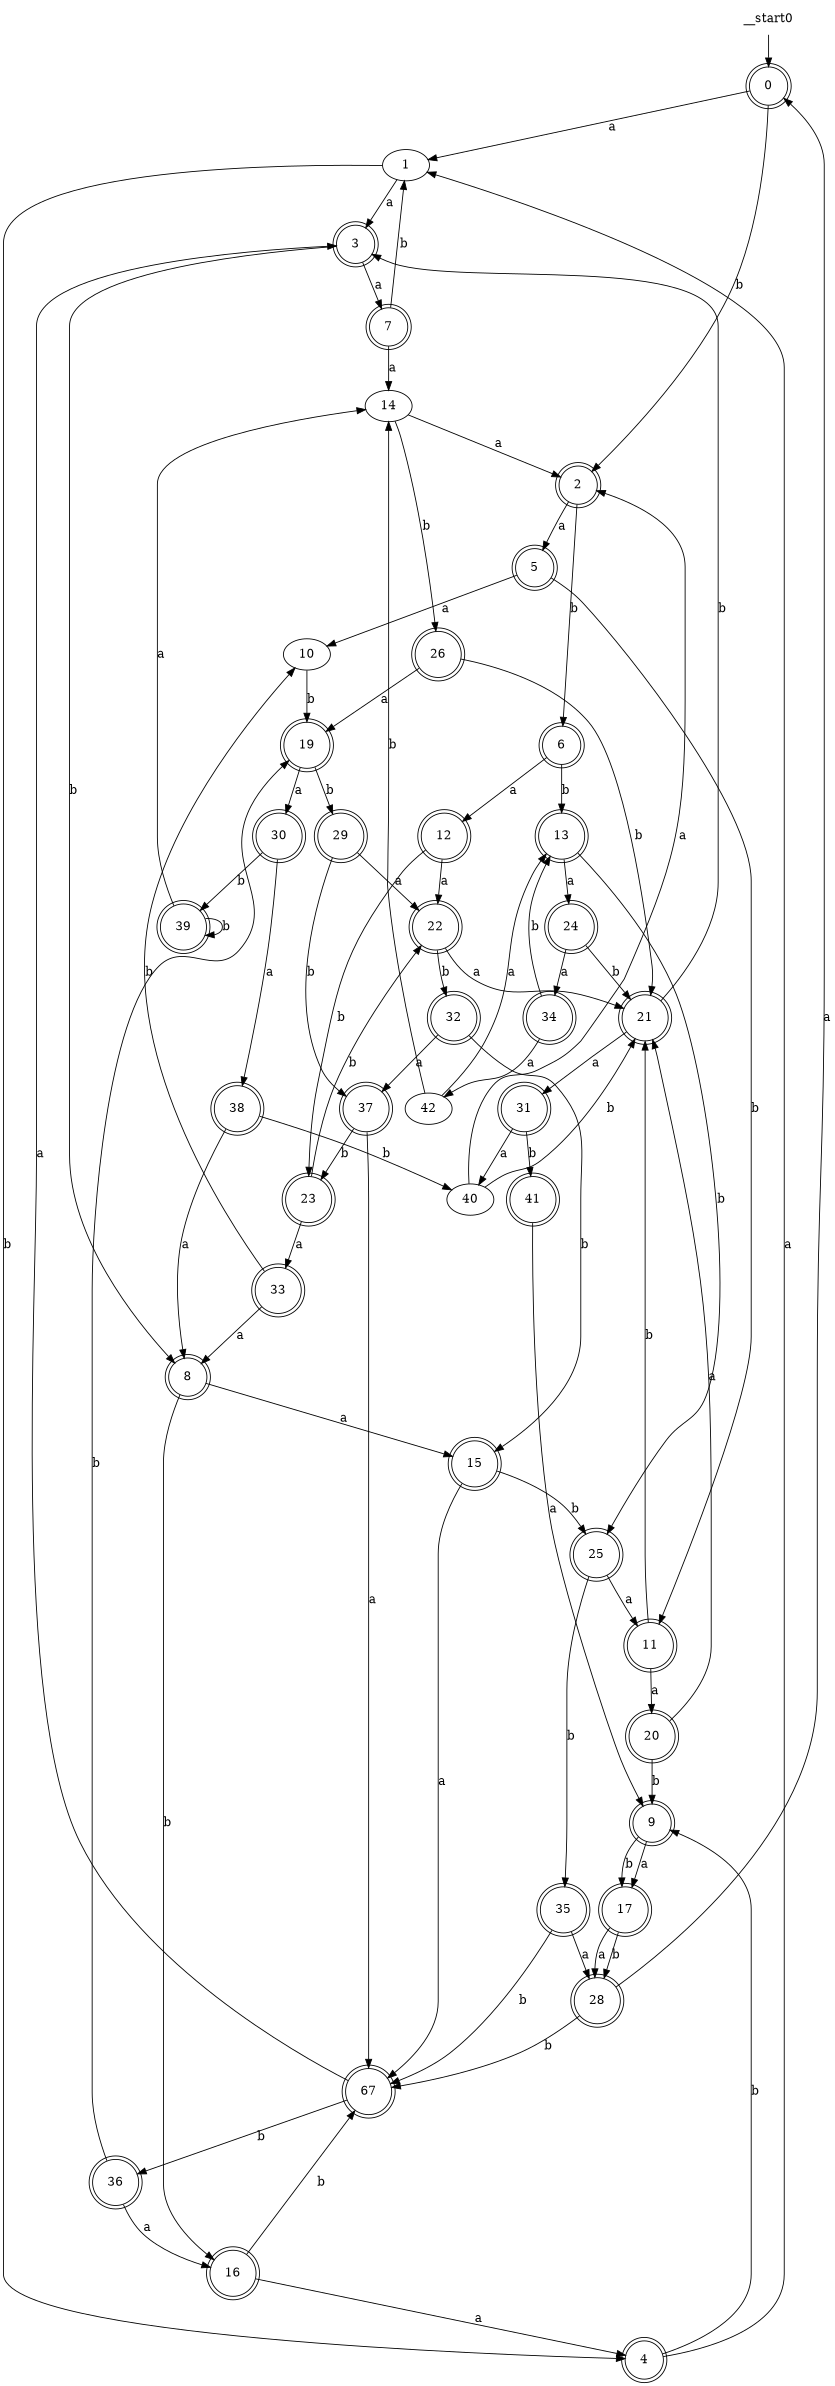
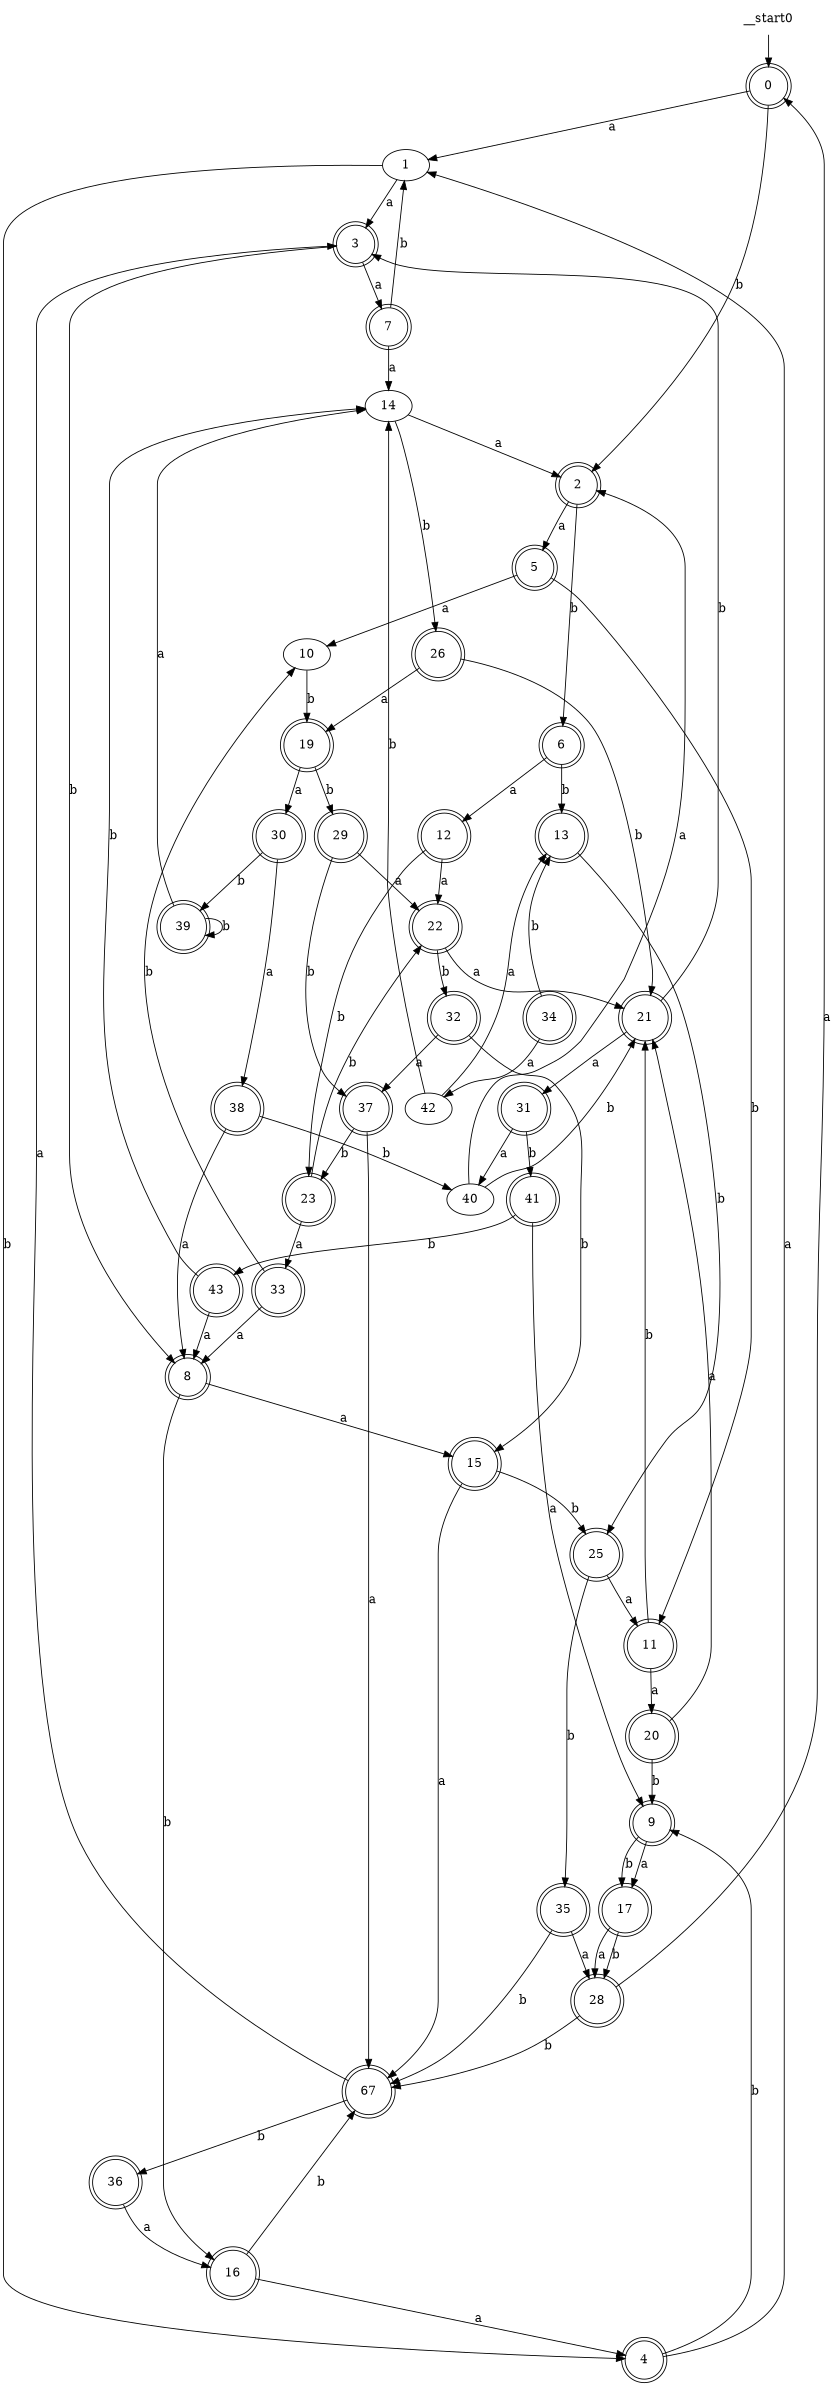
(571, 927) -> none
none -> (216, 1290)
(92, 1415) -> none
